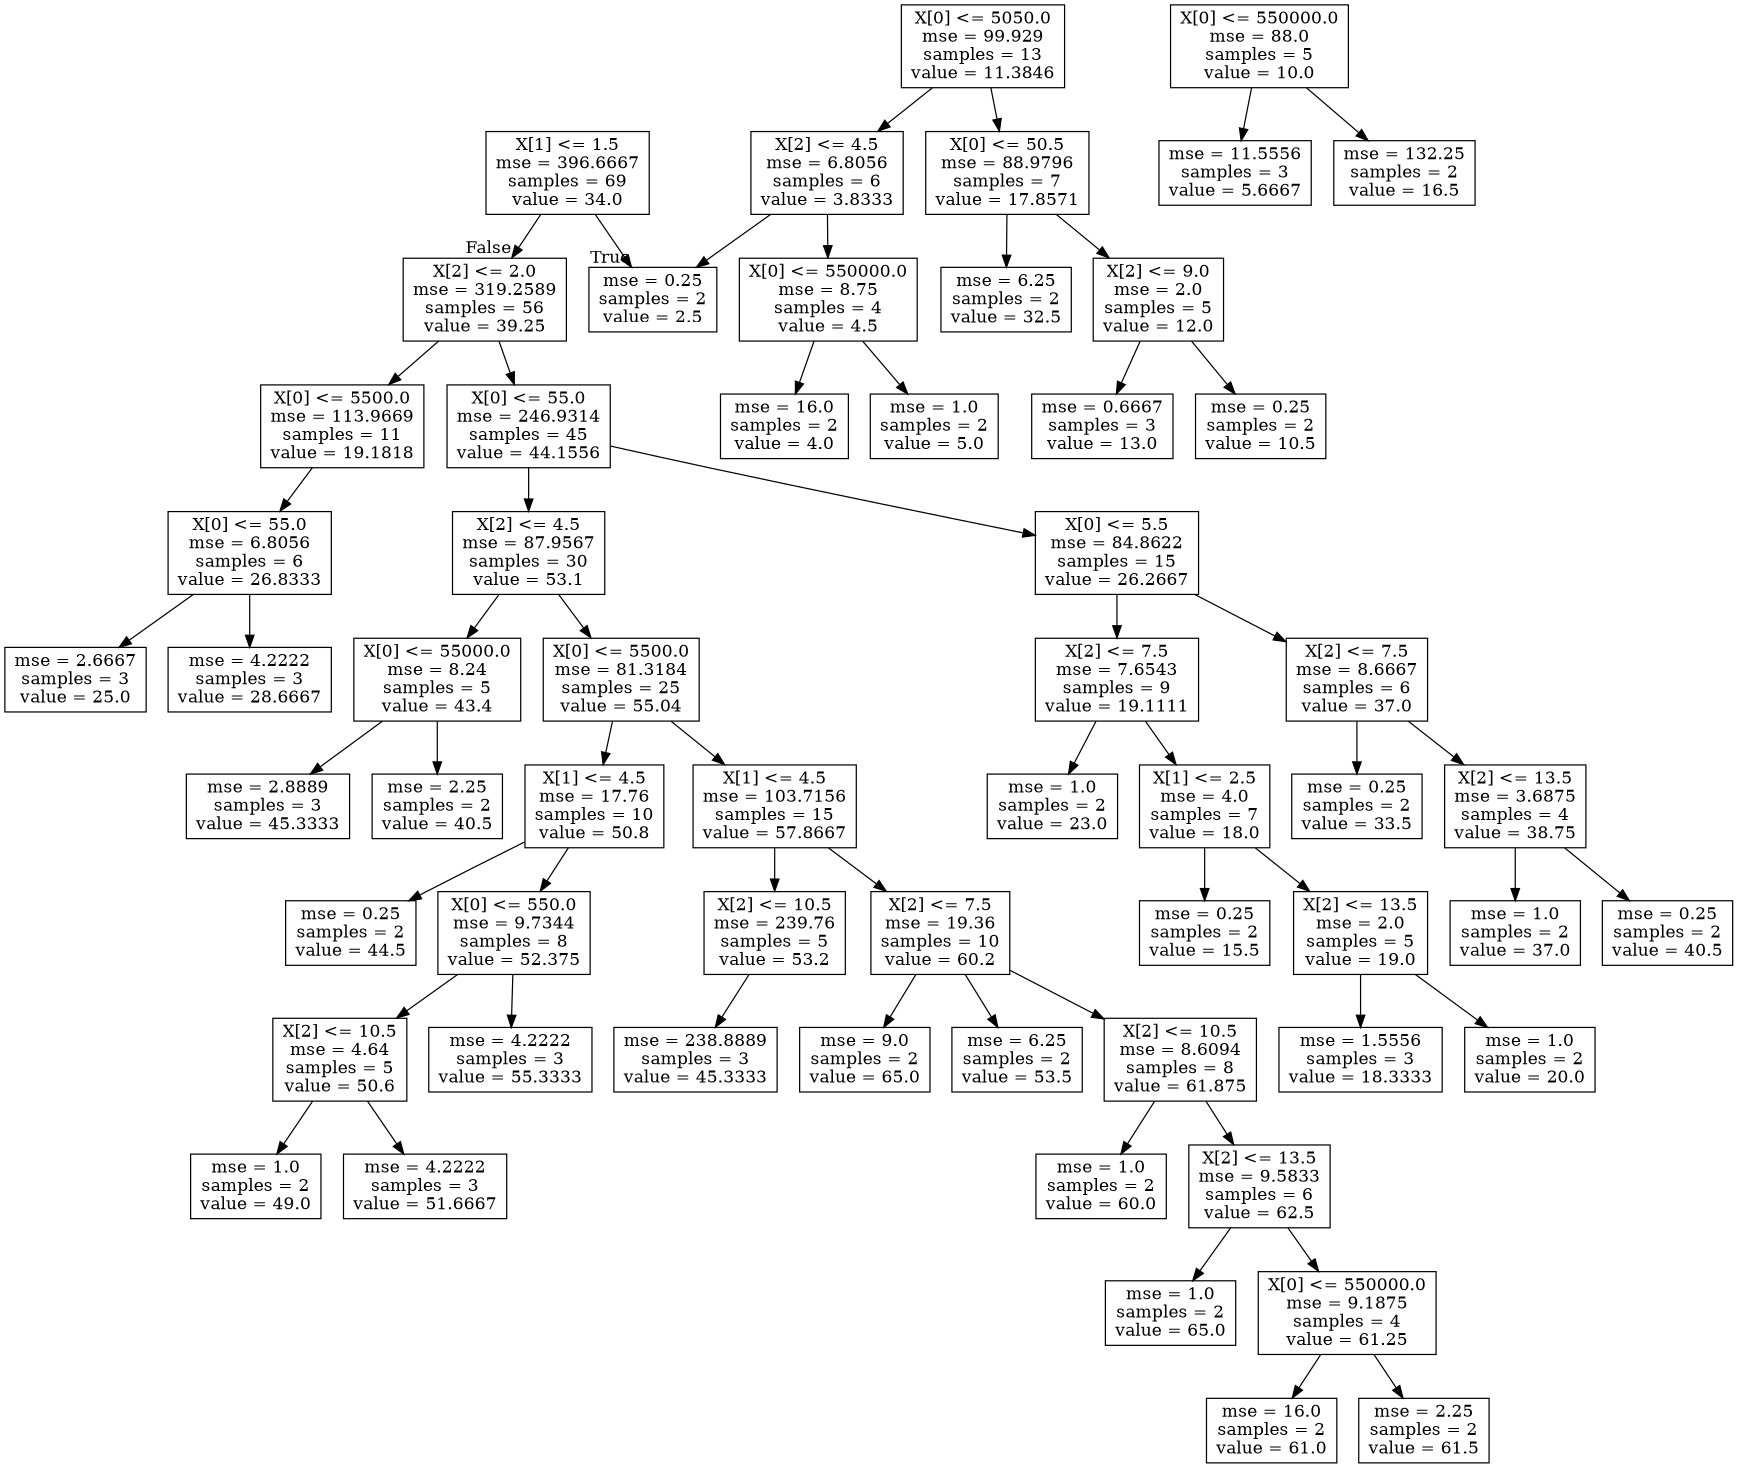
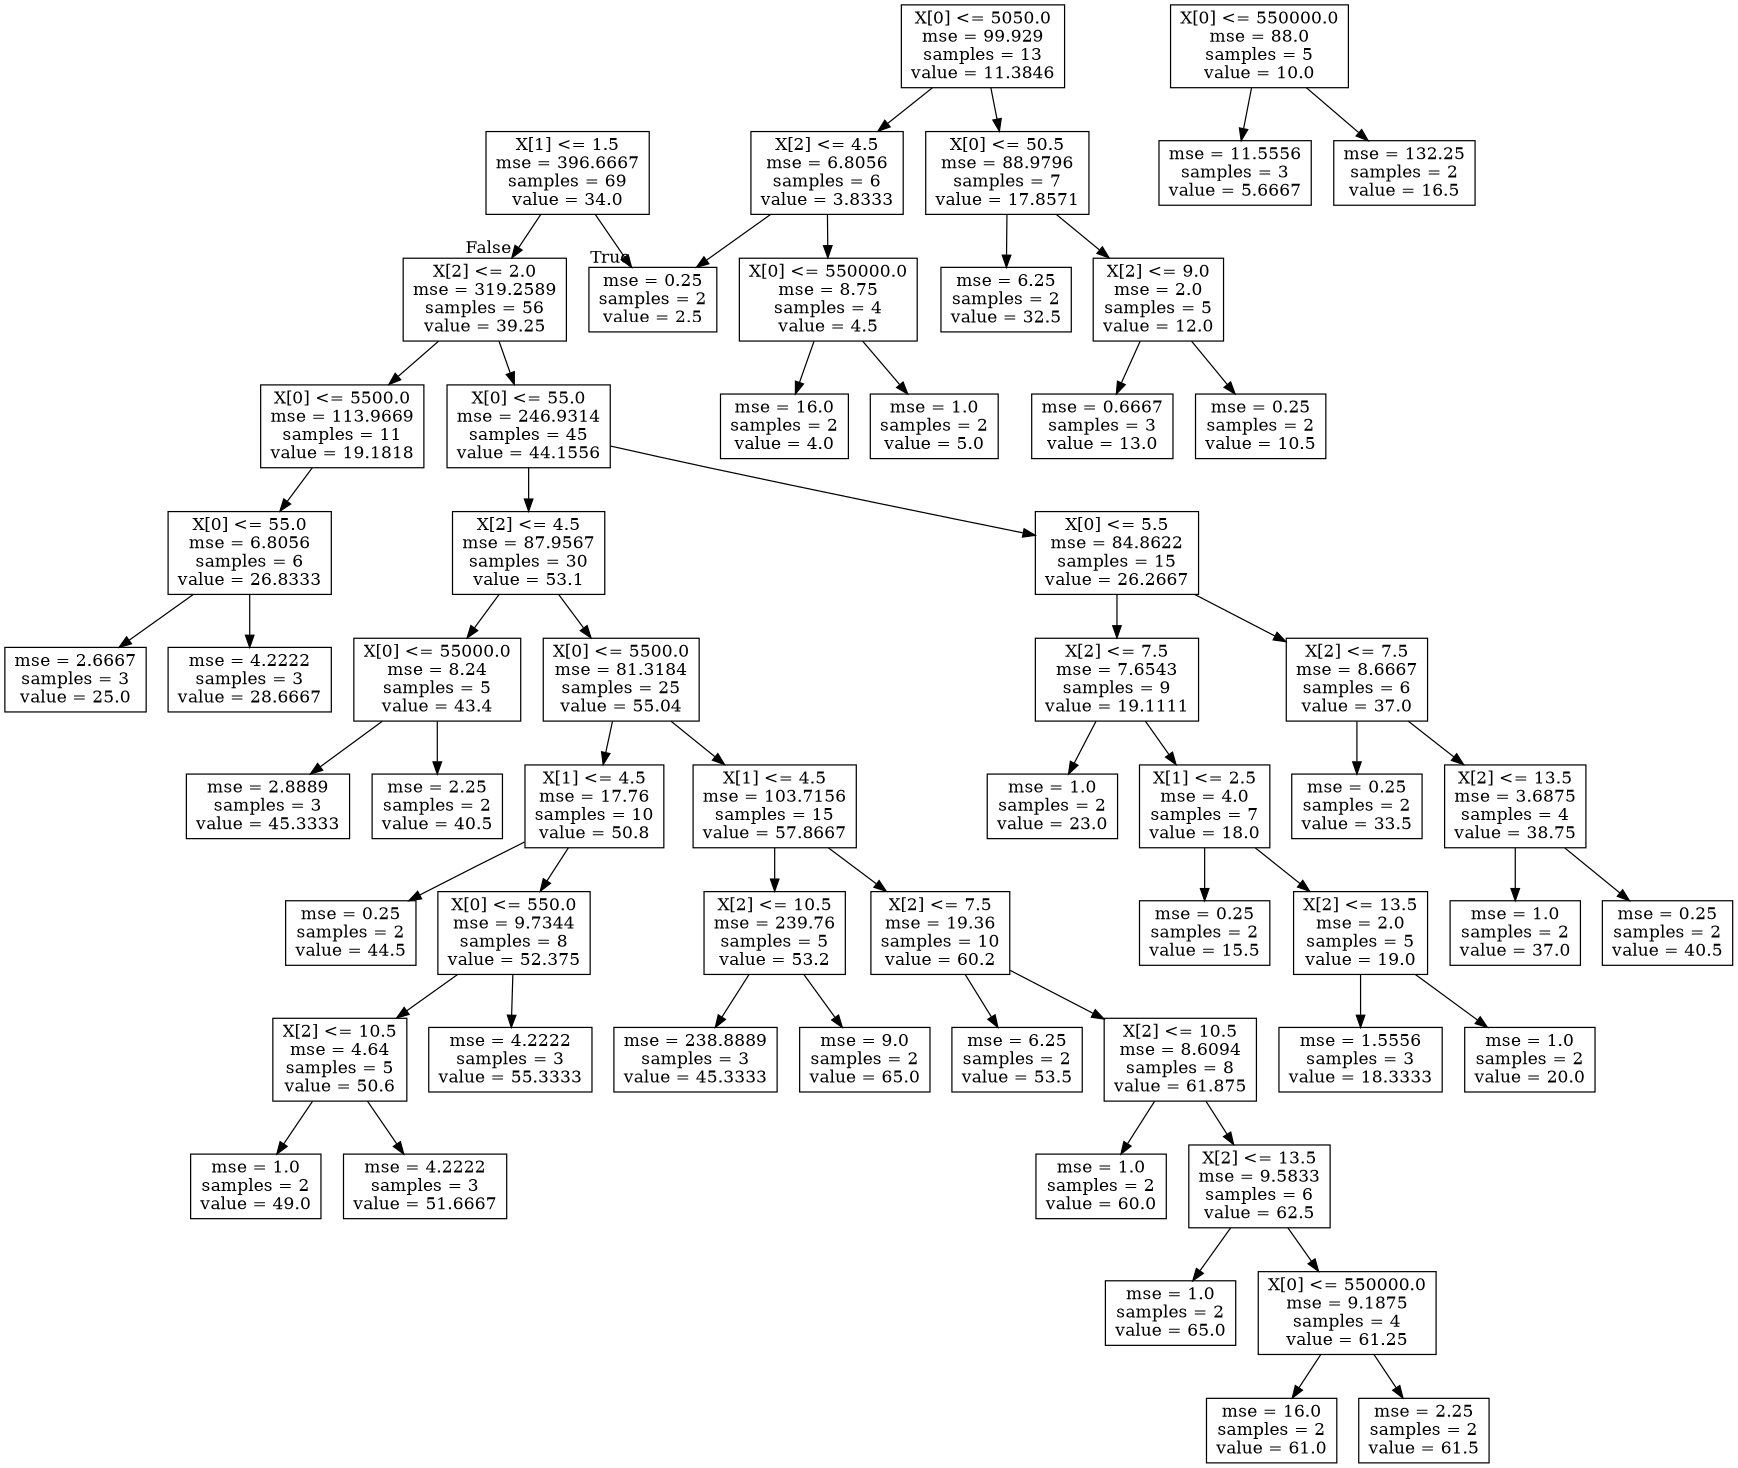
(903, 996) -> (819, 996)
